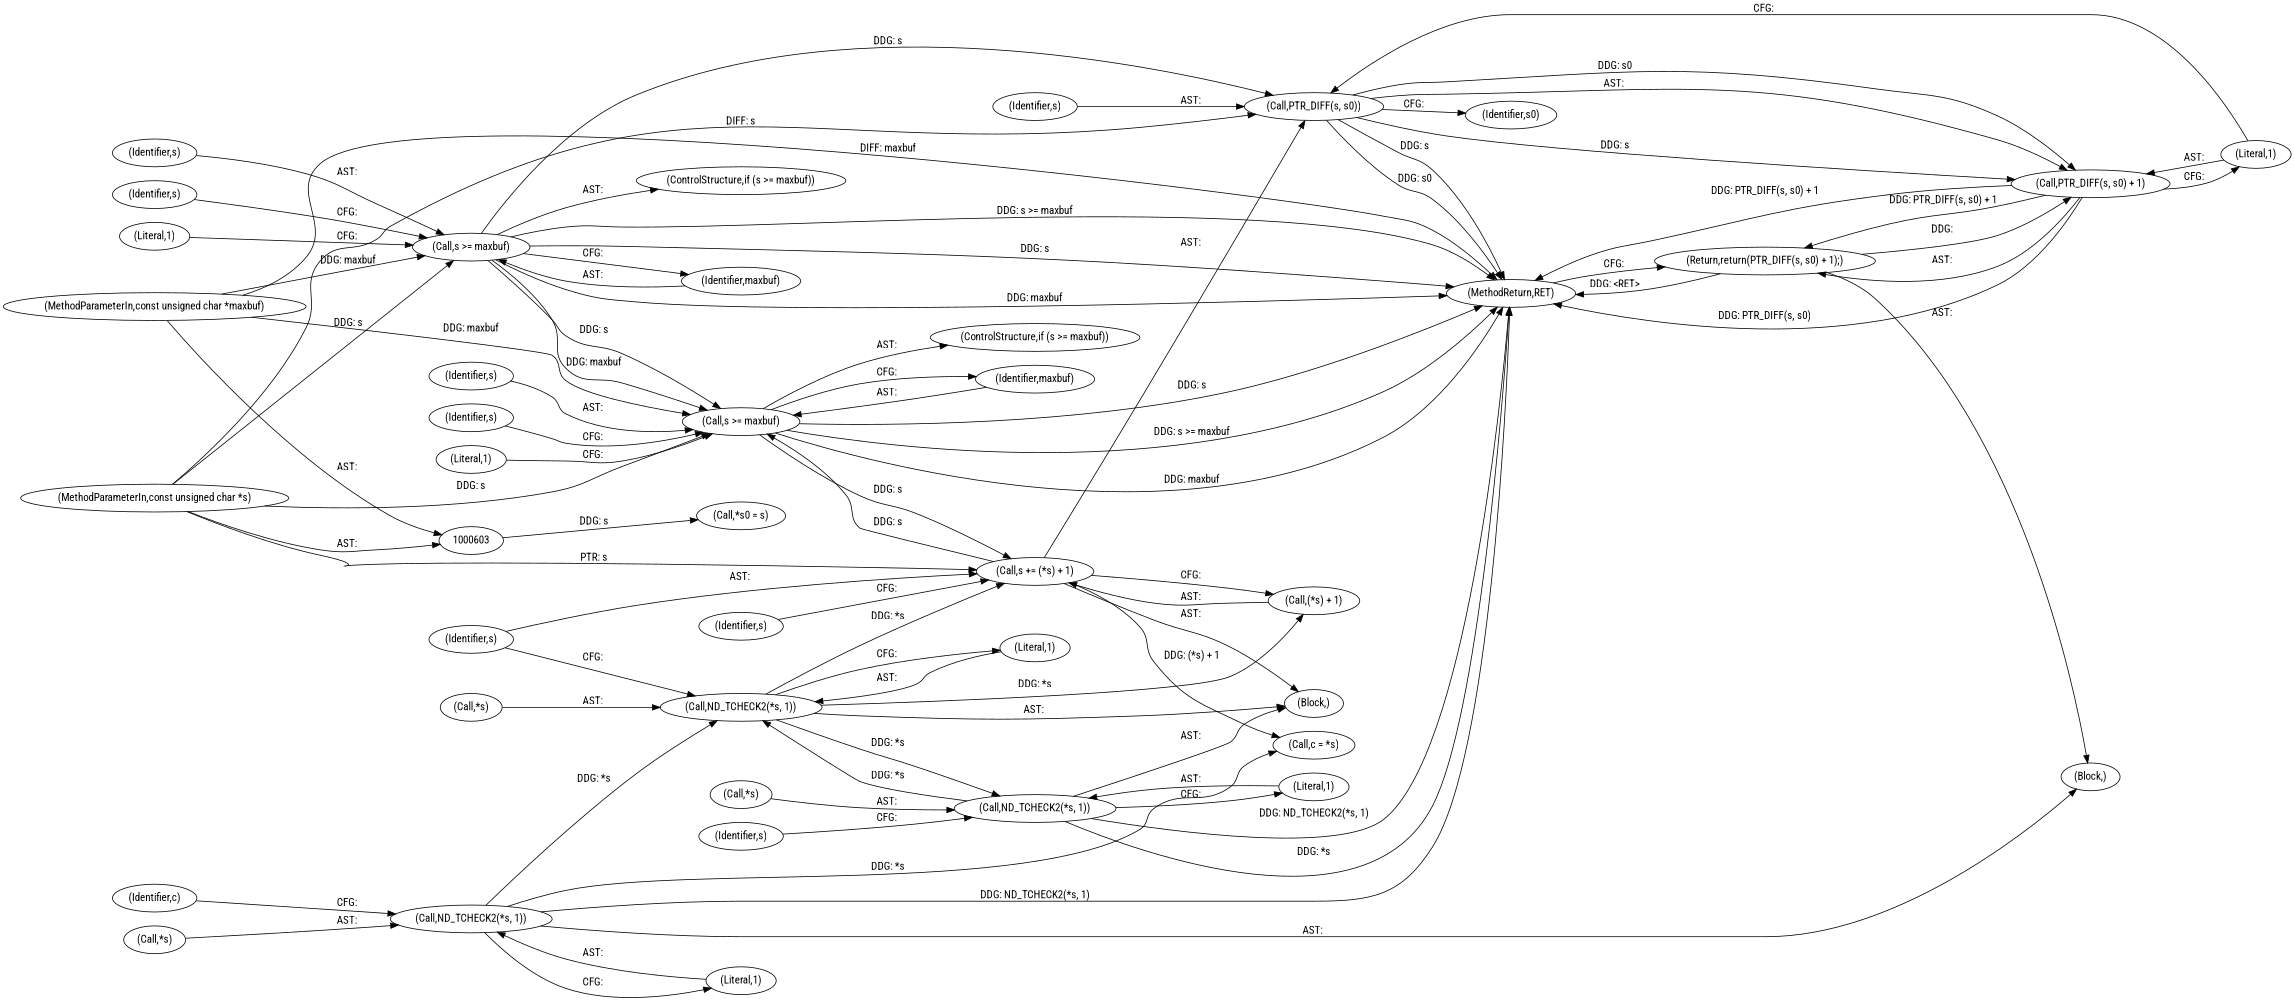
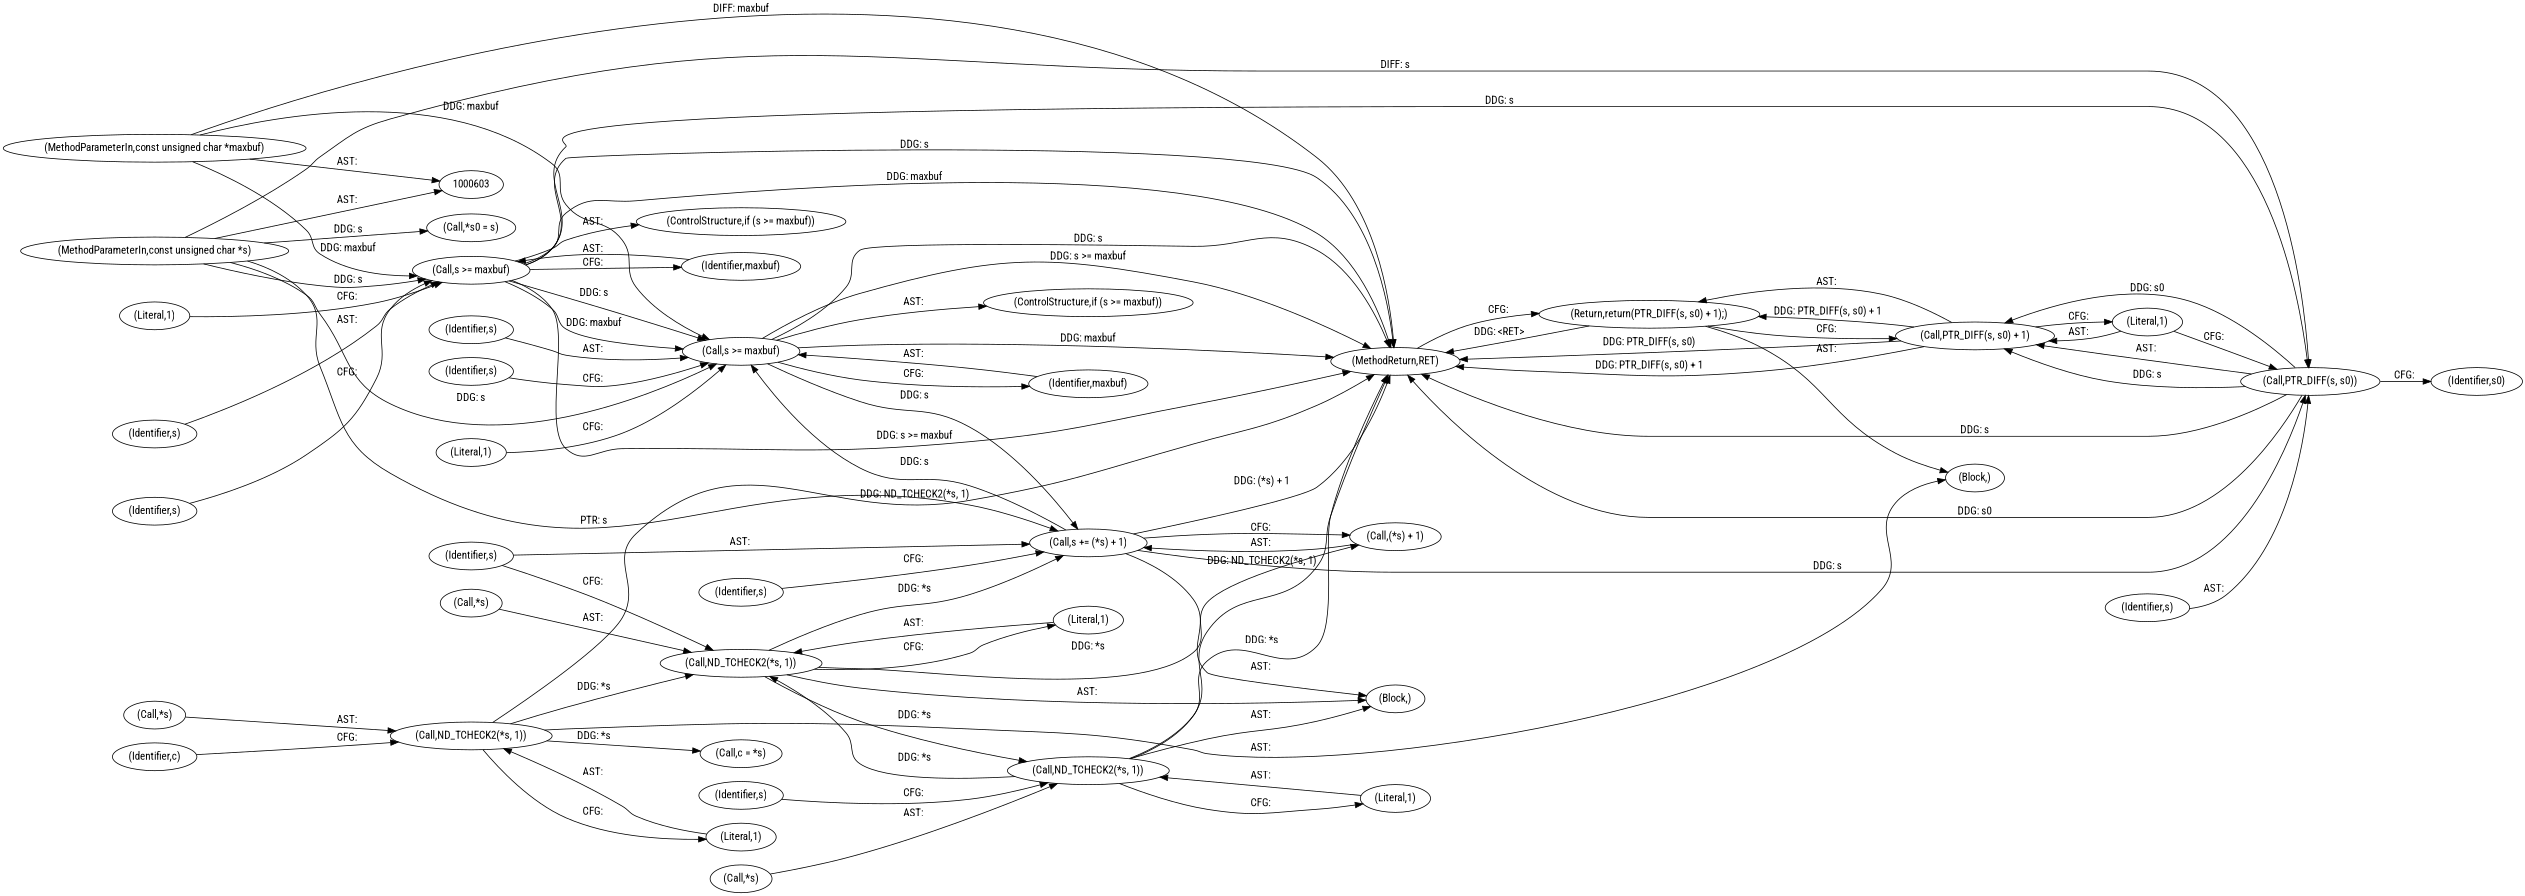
(1943, 230) -> (1828, 329)
(1192, 243) -> (1828, 566)
(596, 529) -> (342, 237)
(1160, 669) -> (1288, 498)
